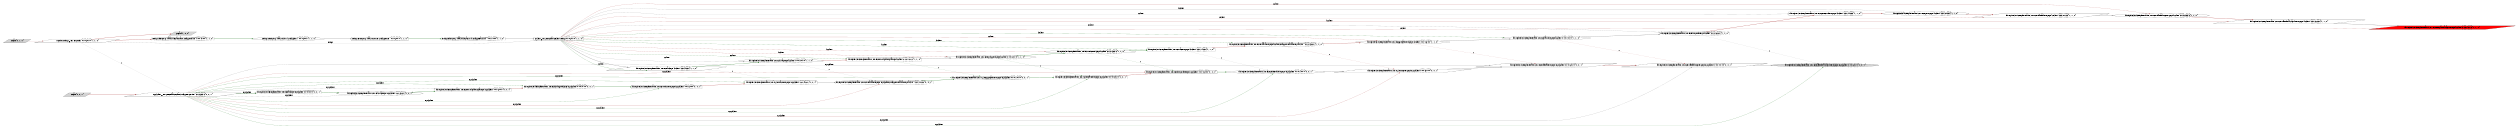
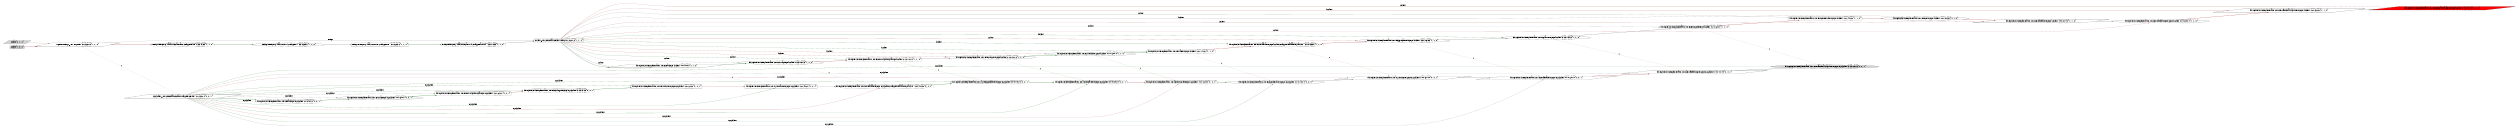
(183, 34) -> (17, 47)
(131, 36) -> (30, 47)
(77, 95) -> none
